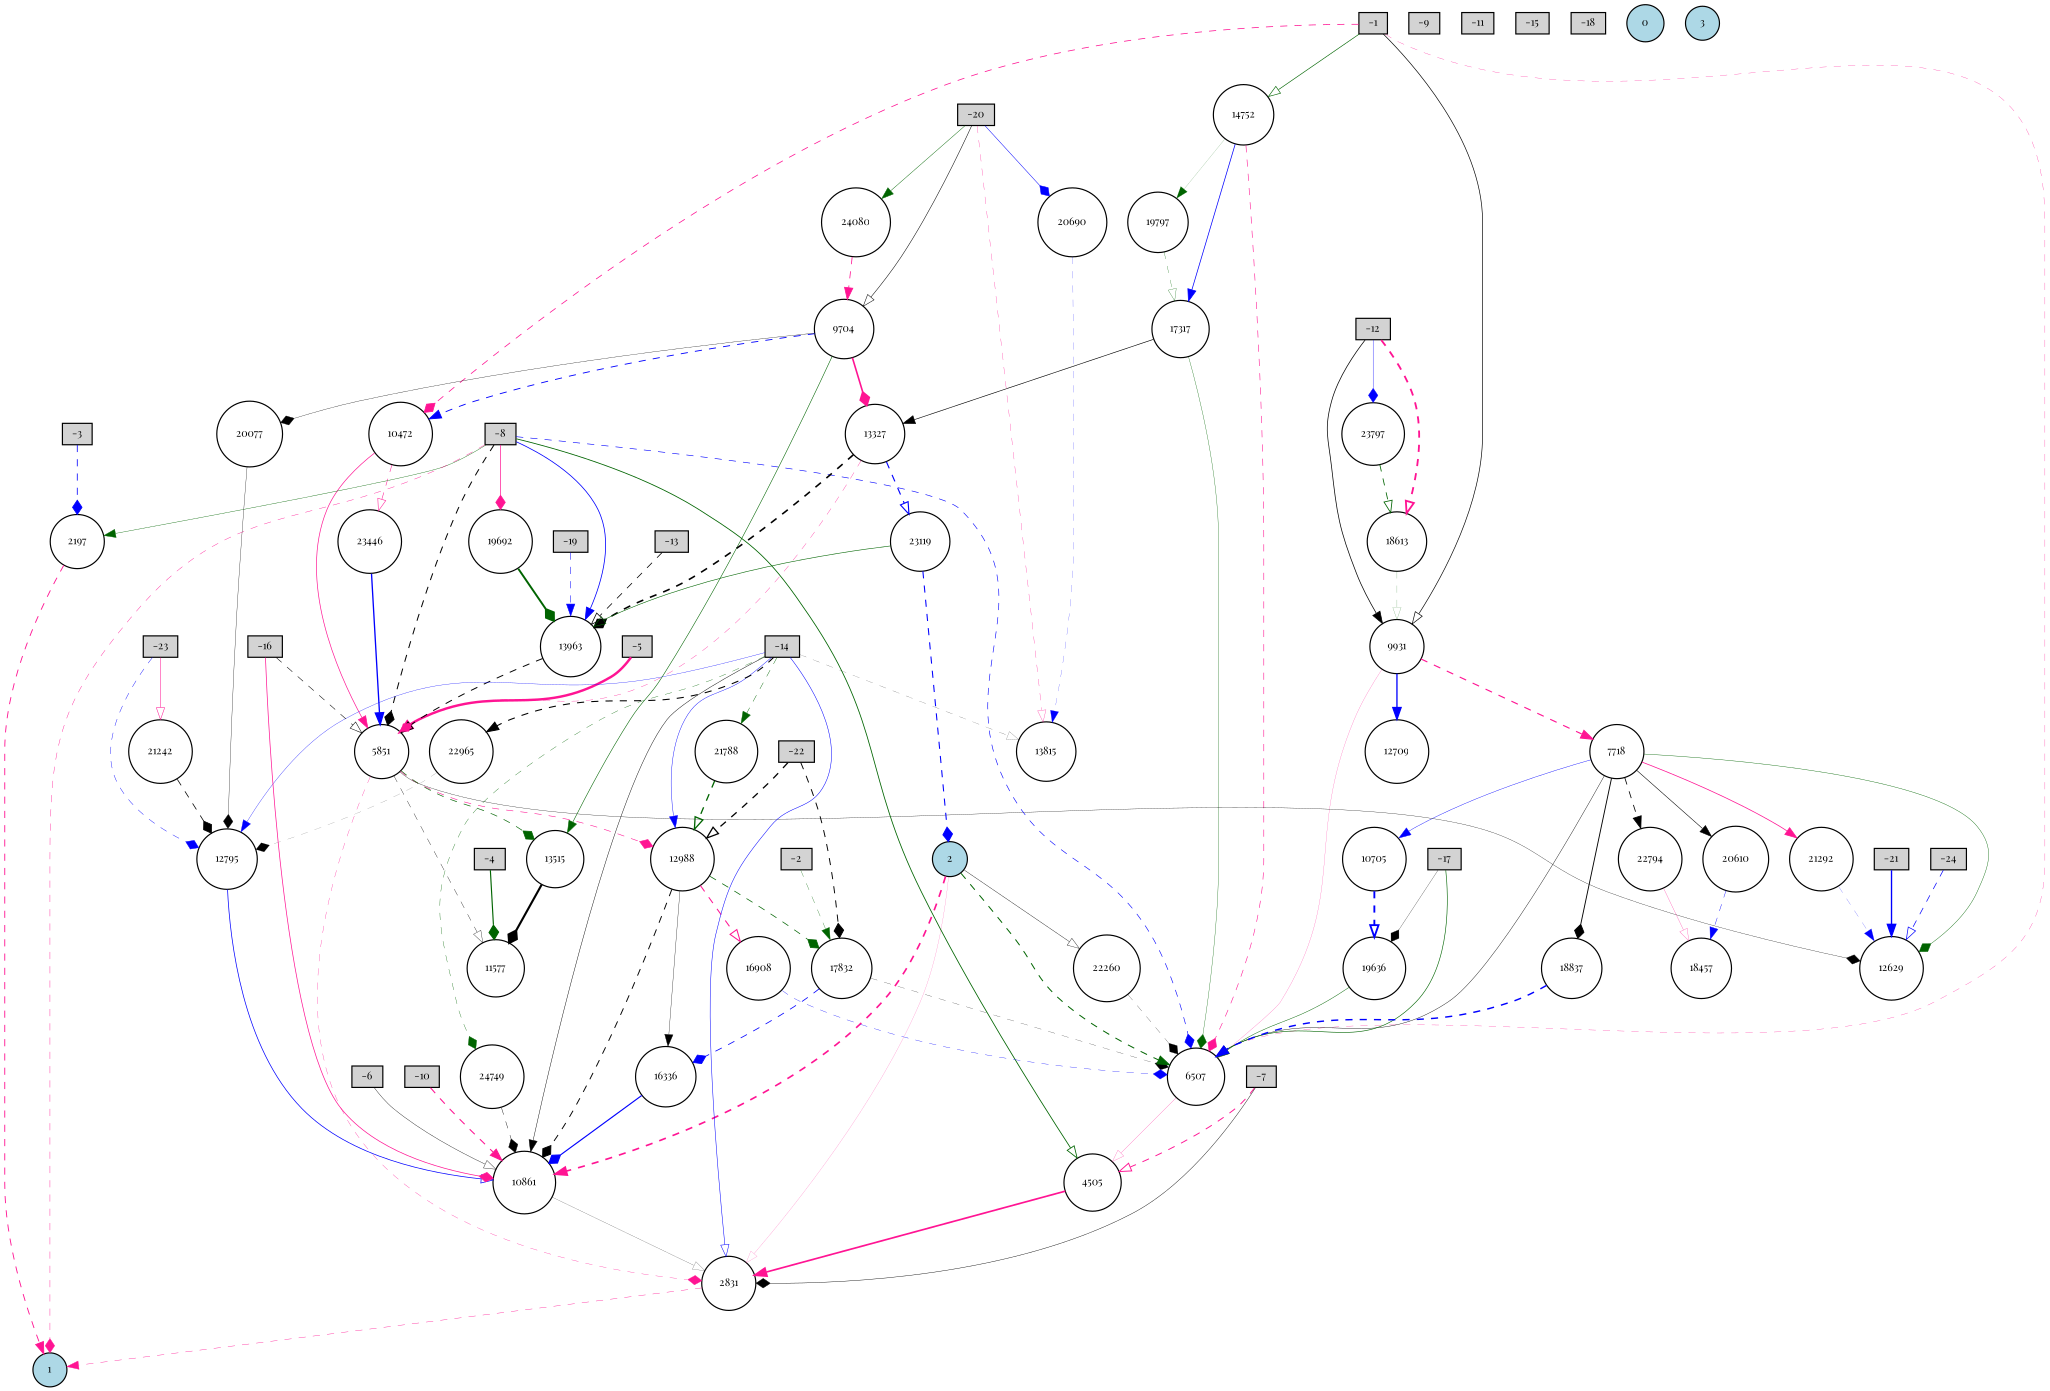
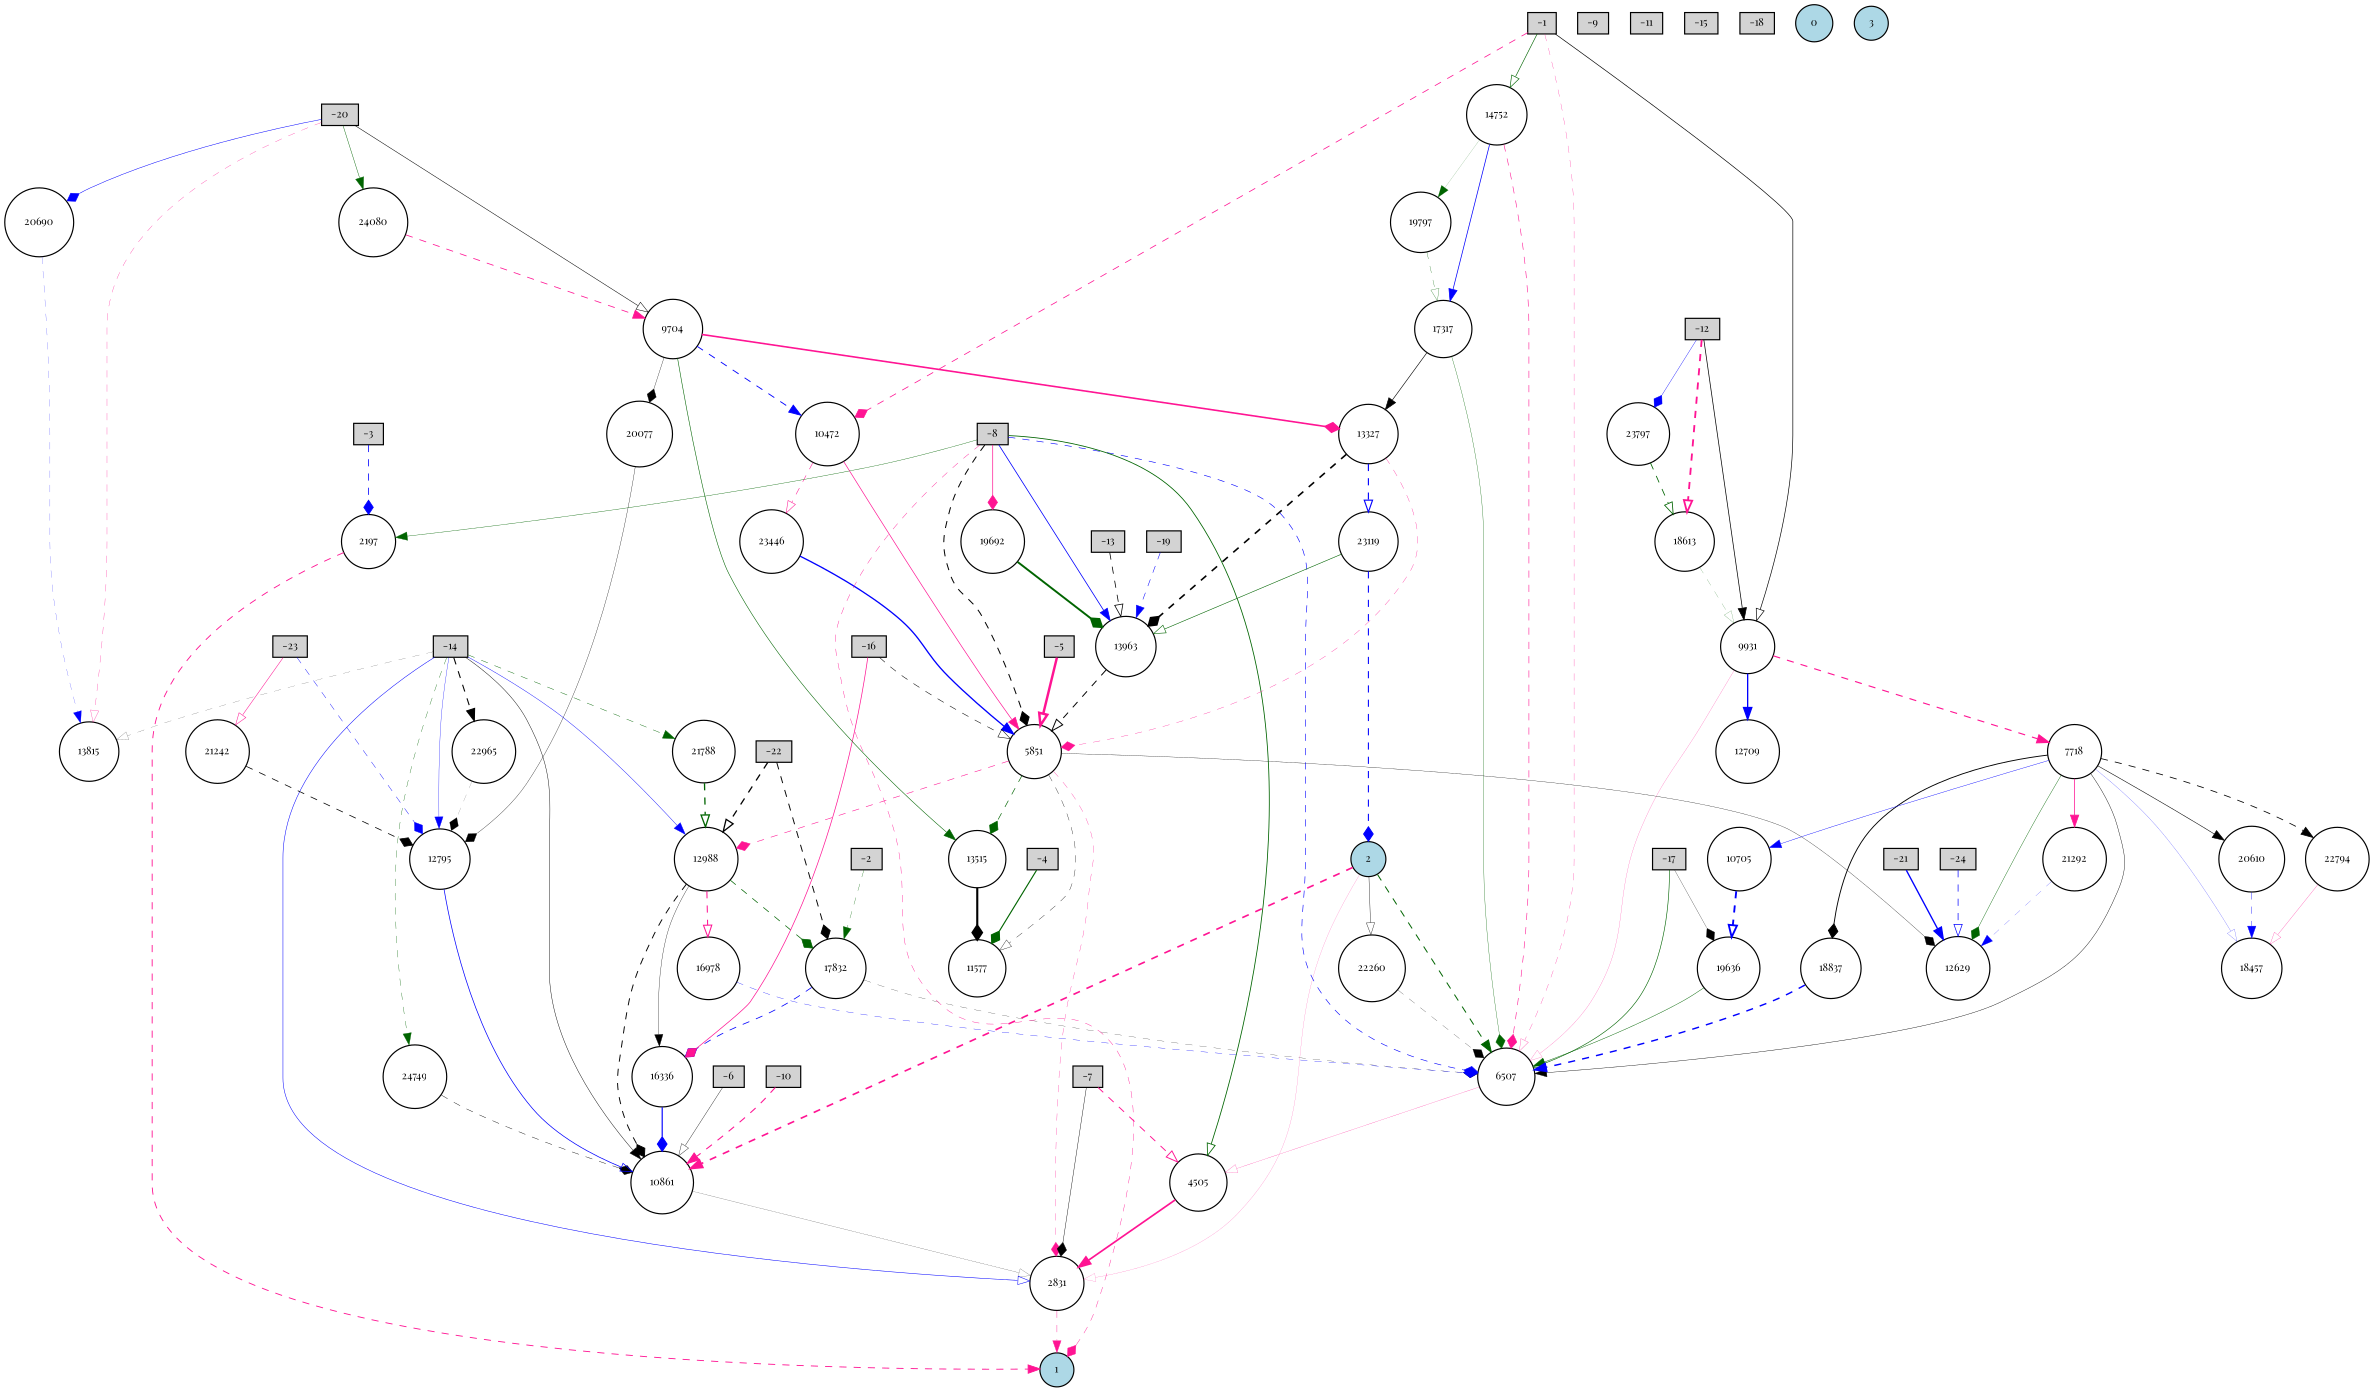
(510, 779) -> (397, 852)
none -> (2171, 844)
(295, 965) -> (815, 869)
(759, 968) -> (709, 968)
